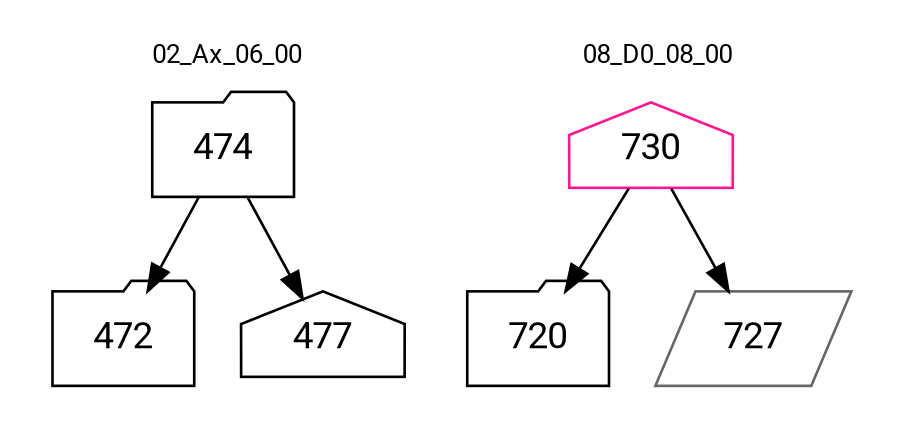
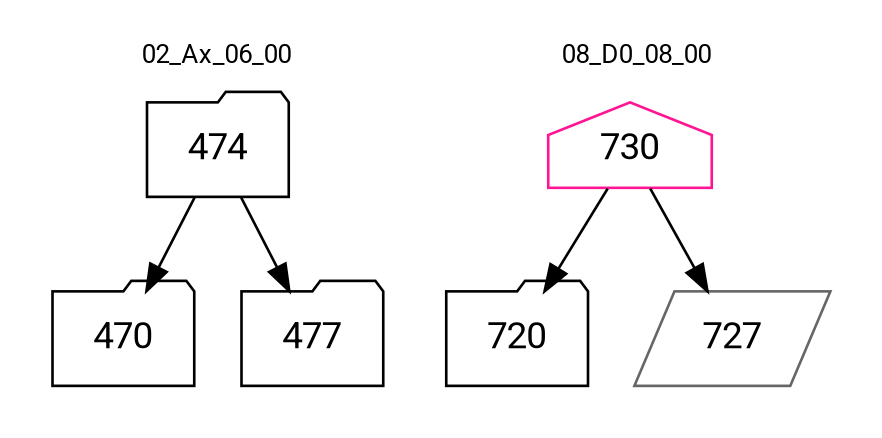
(123, 339) -> (123, 339)
(323, 339) -> (312, 339)
